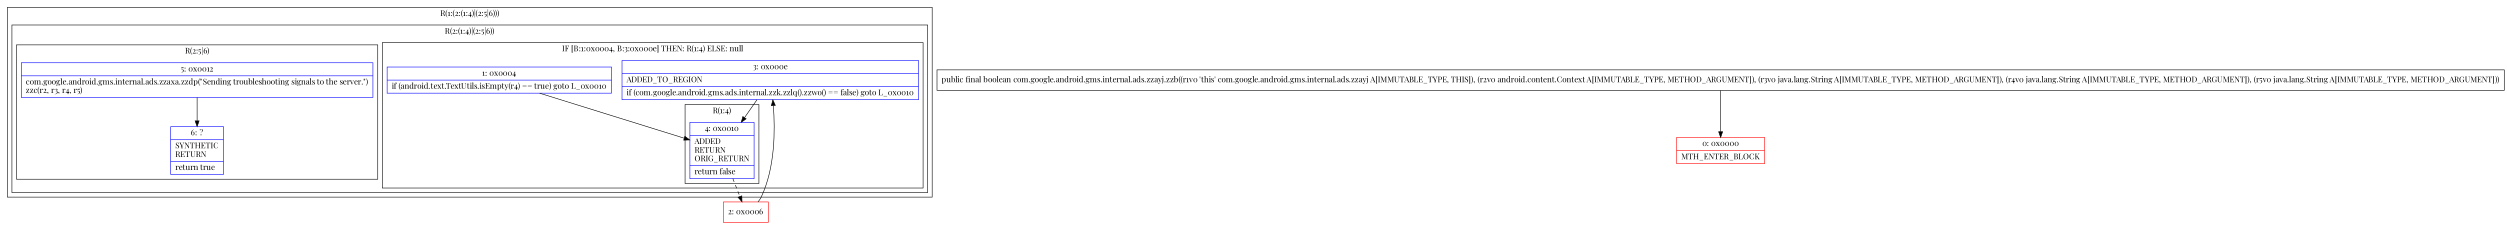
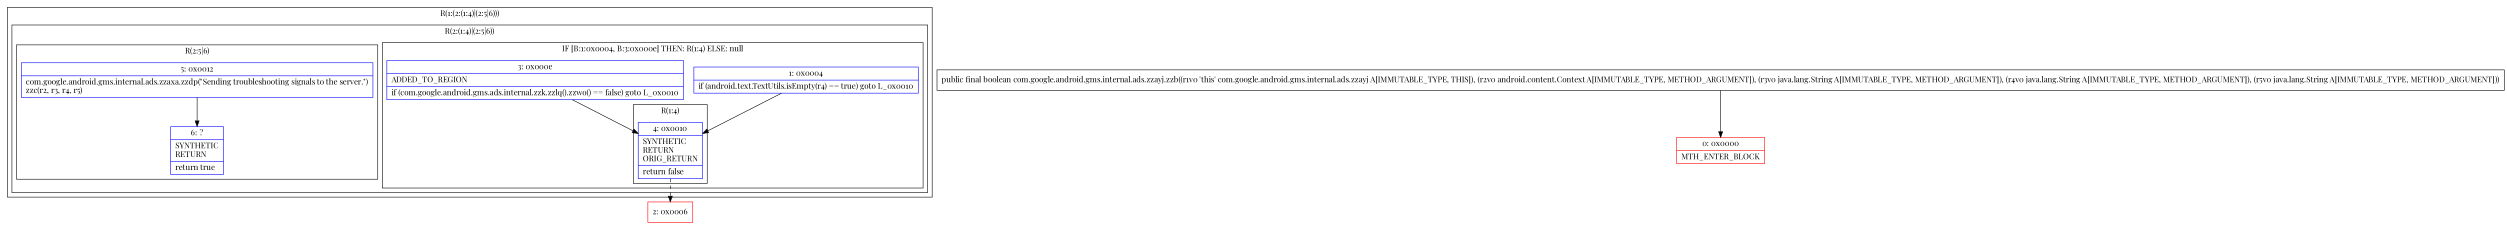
(708, 142) -> (665, 142)
(773, 155) -> none
